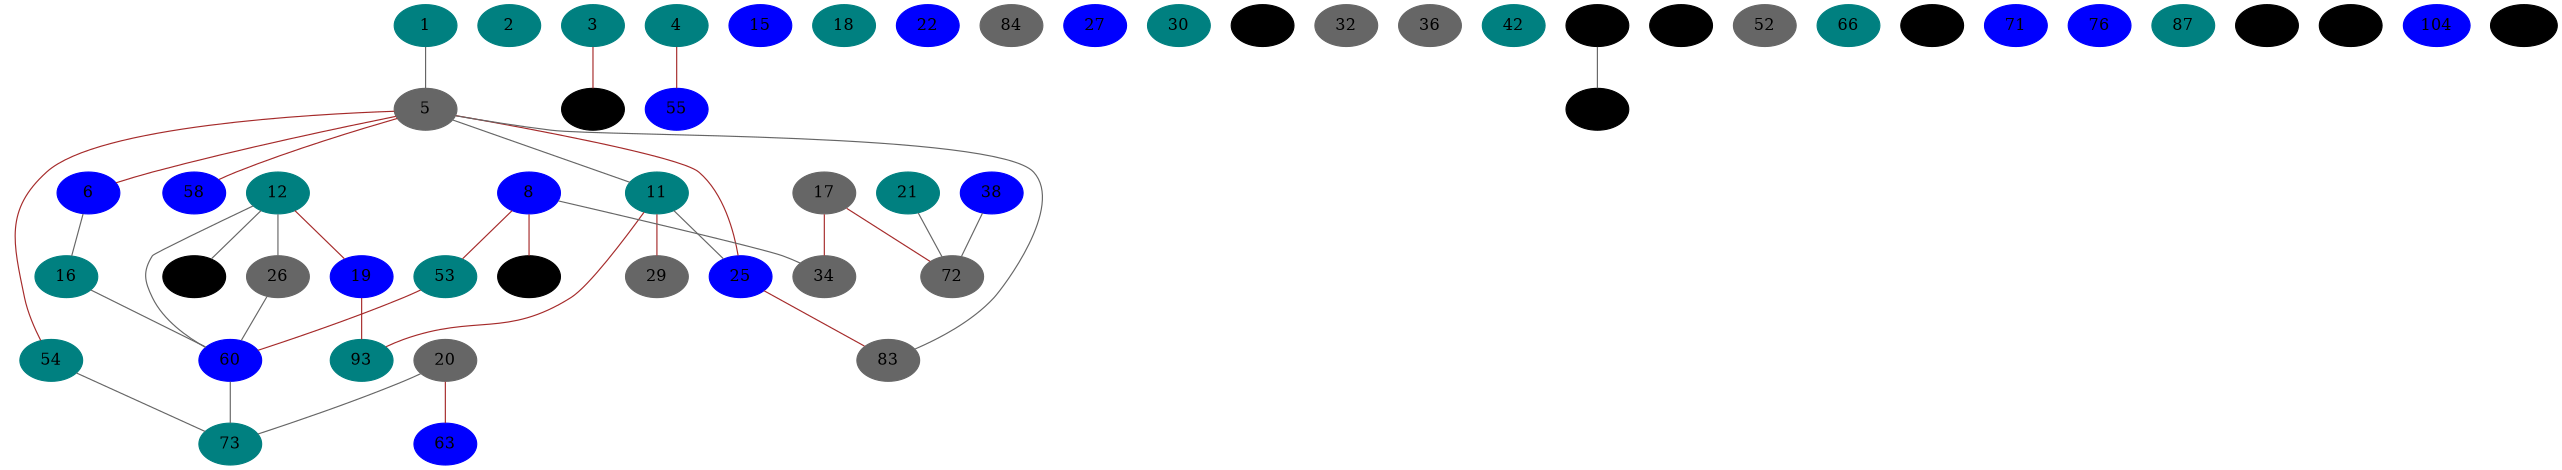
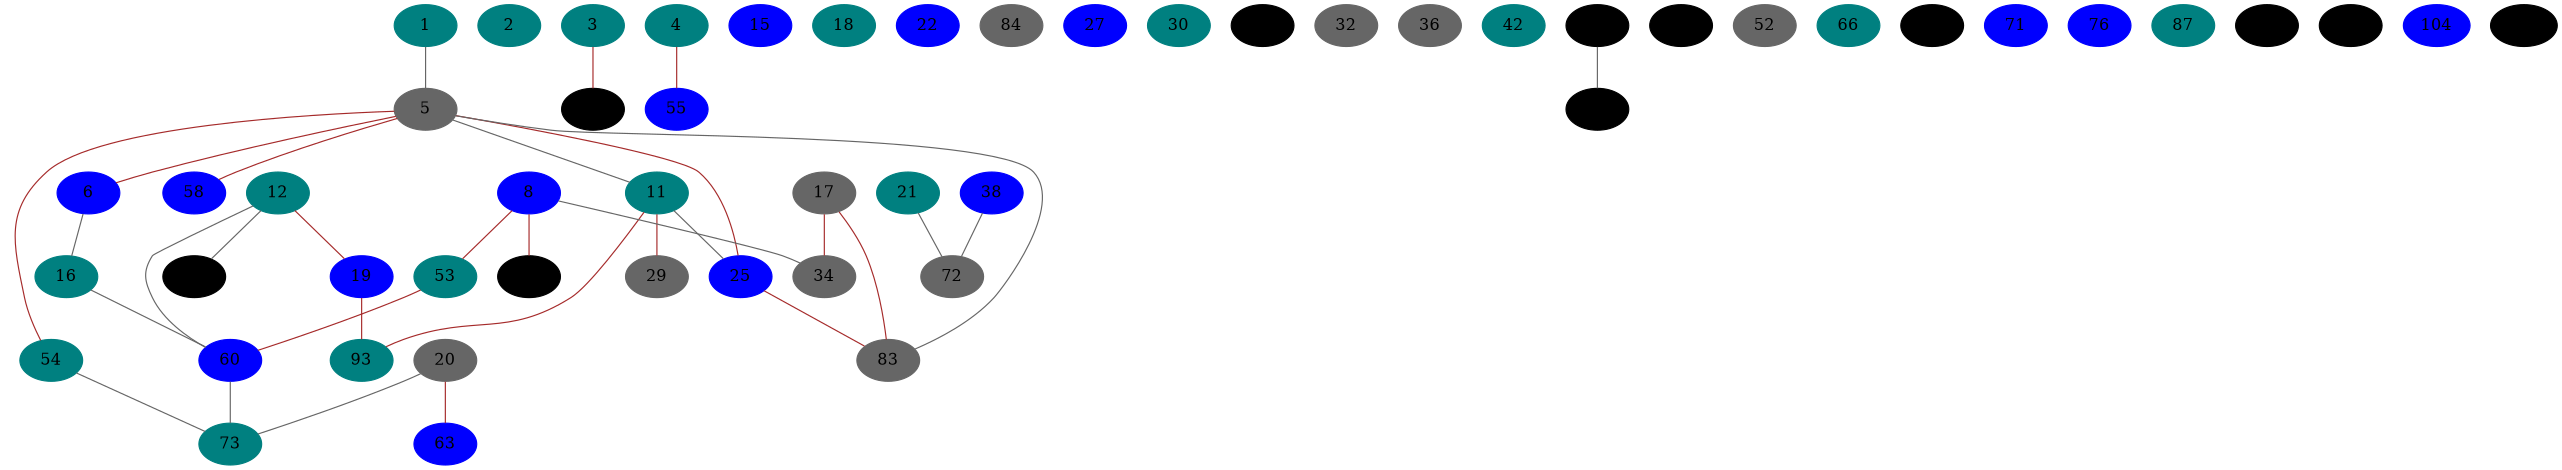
(888, 235) -> (872, 272)
(278, 277) -> none
